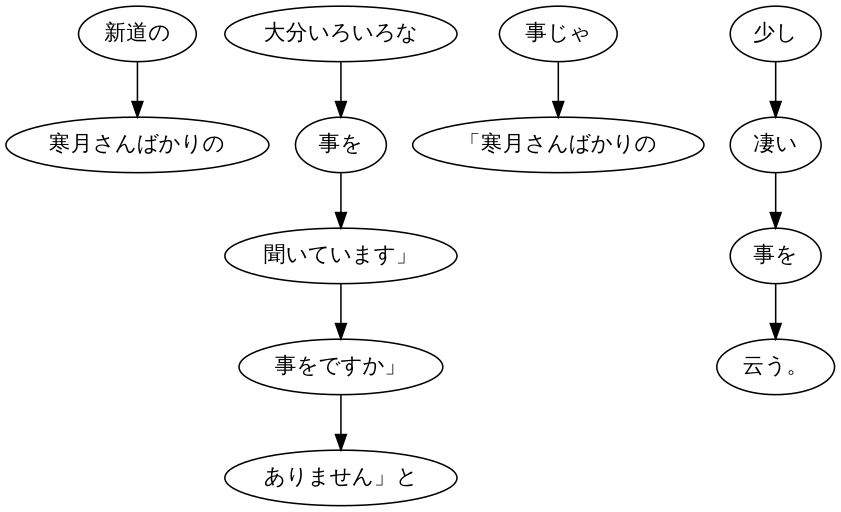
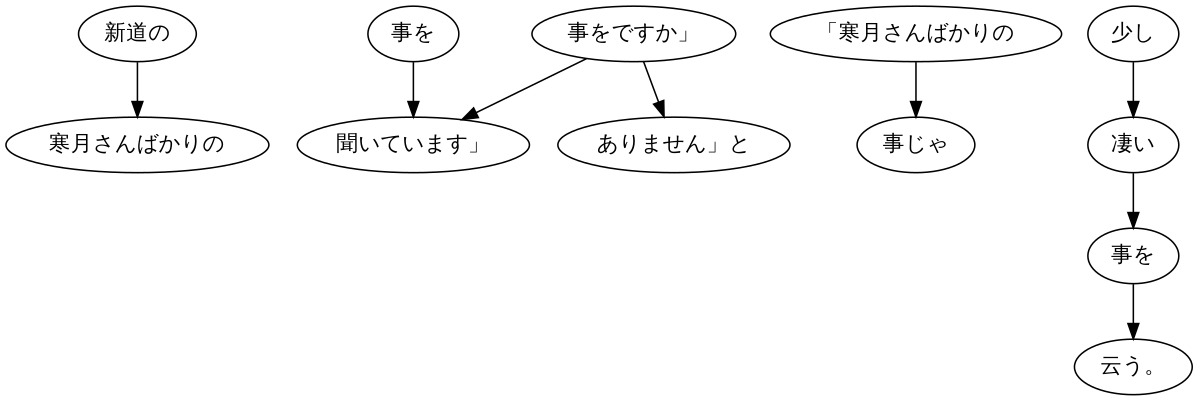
(341, 34) -> none
(558, 82) -> (916, 82)
(341, 304) -> (531, 86)
